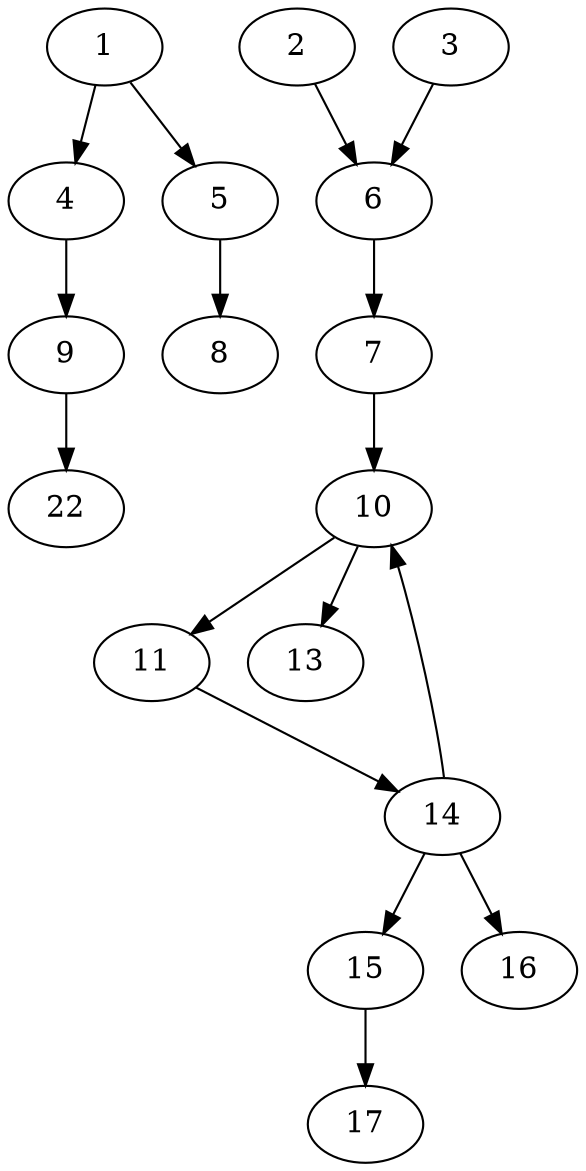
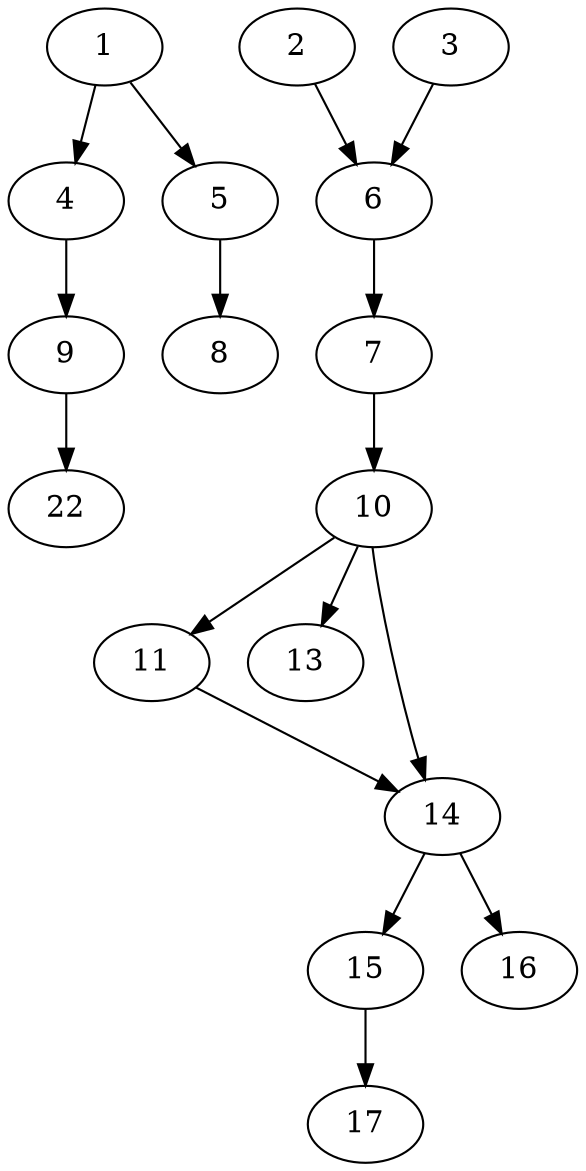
(425, 671) -> (392, 654)
